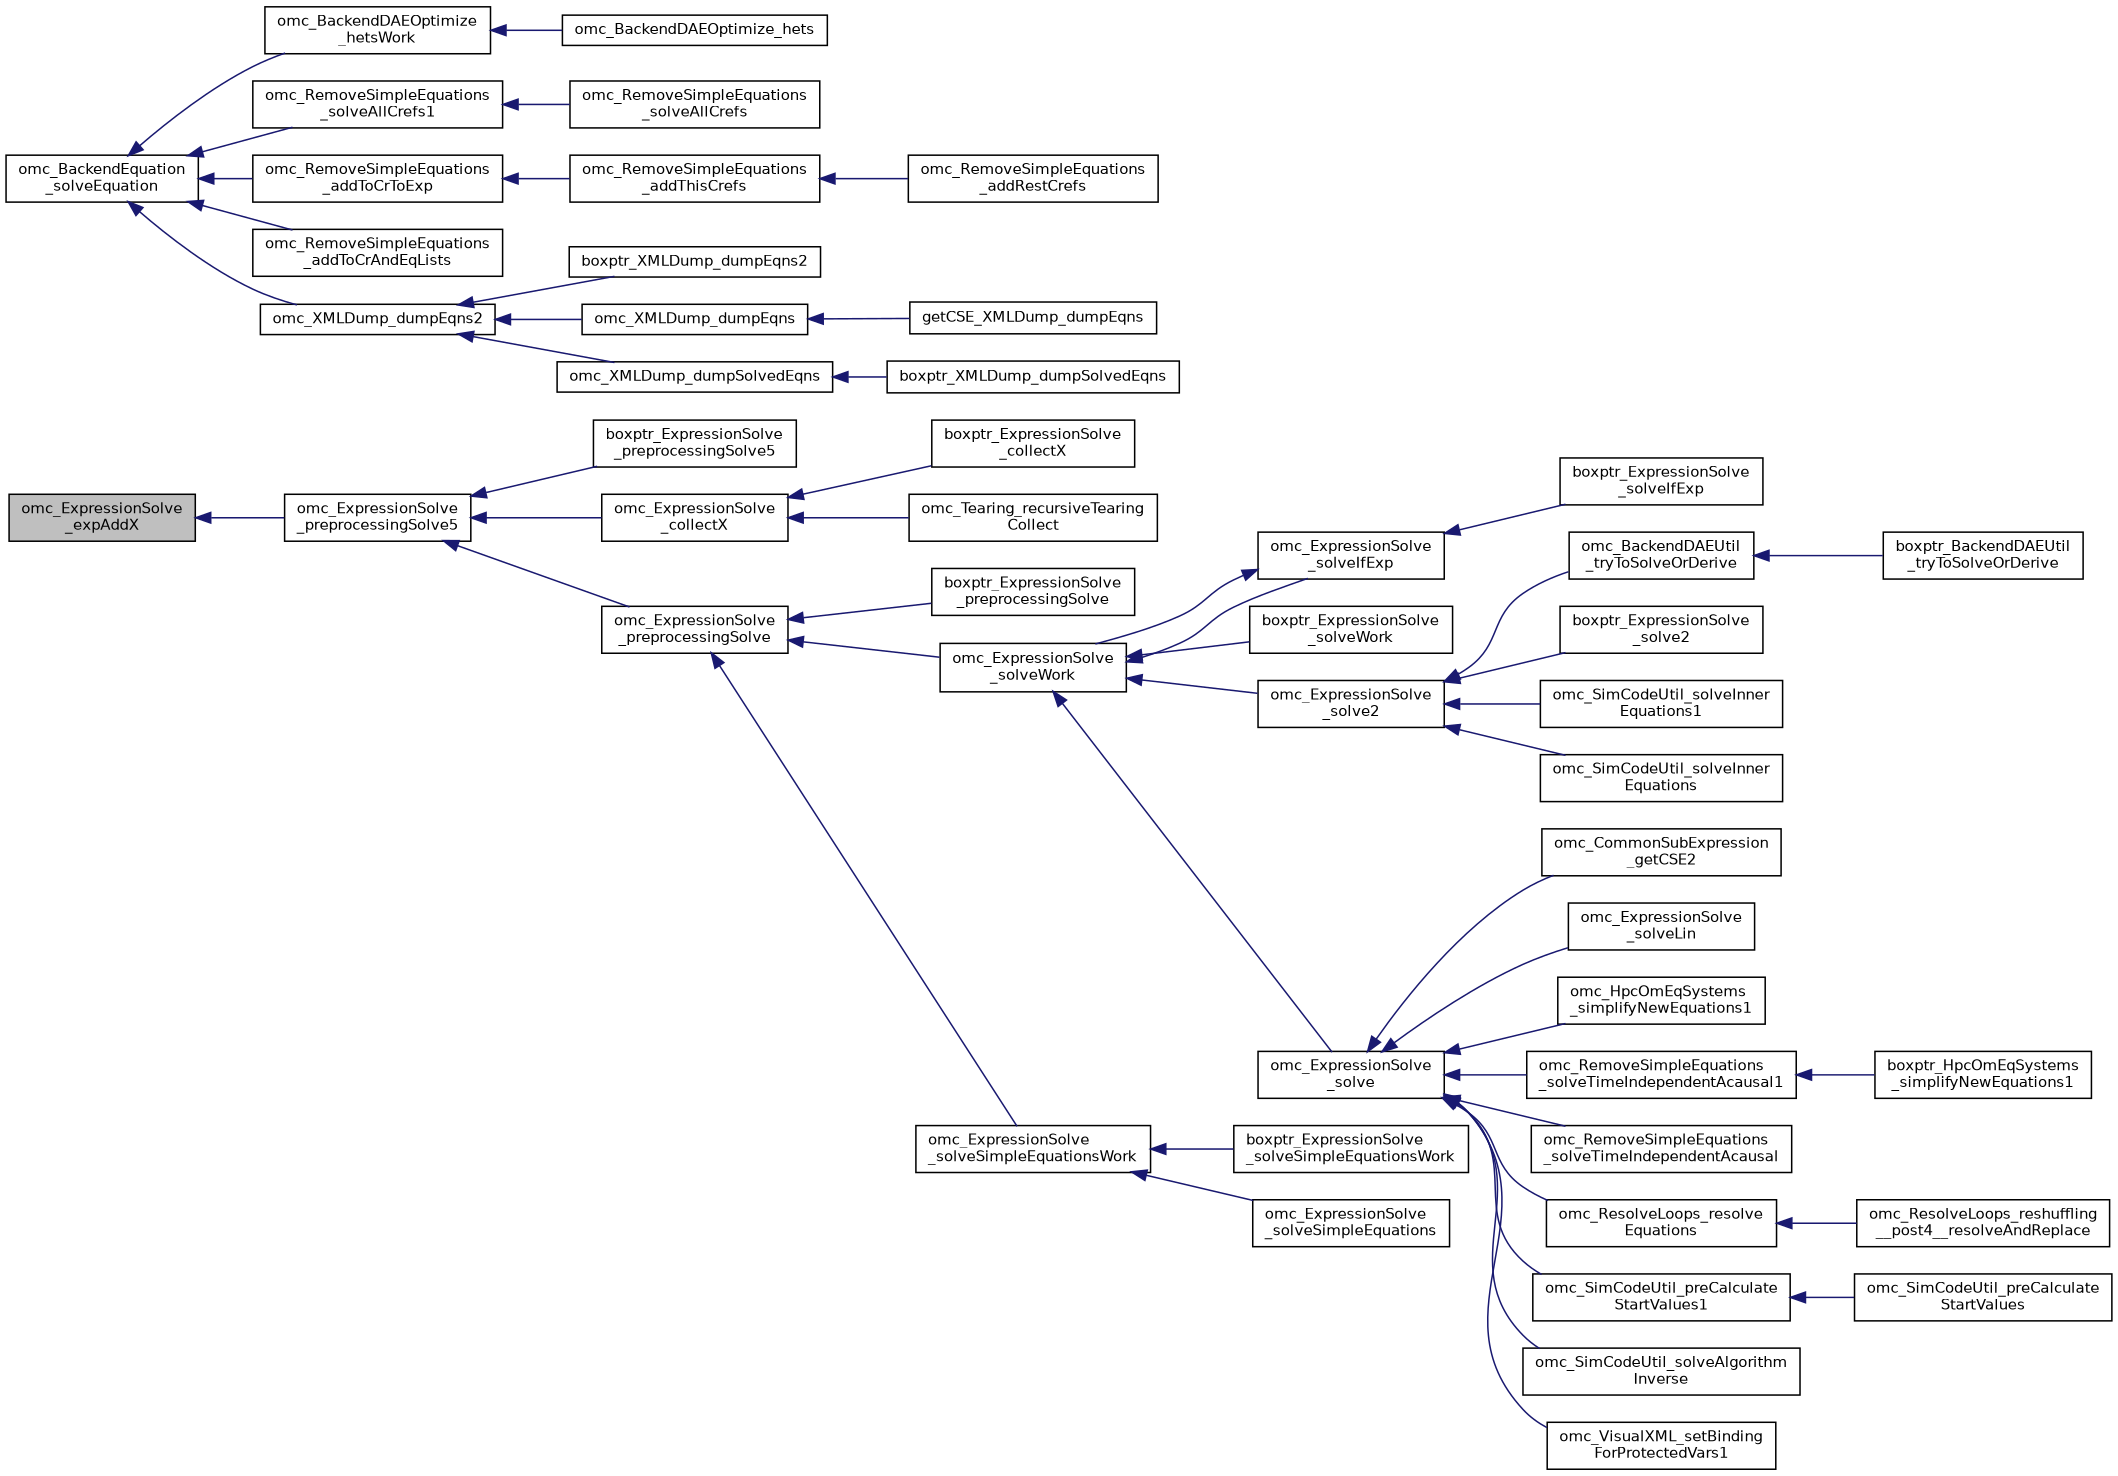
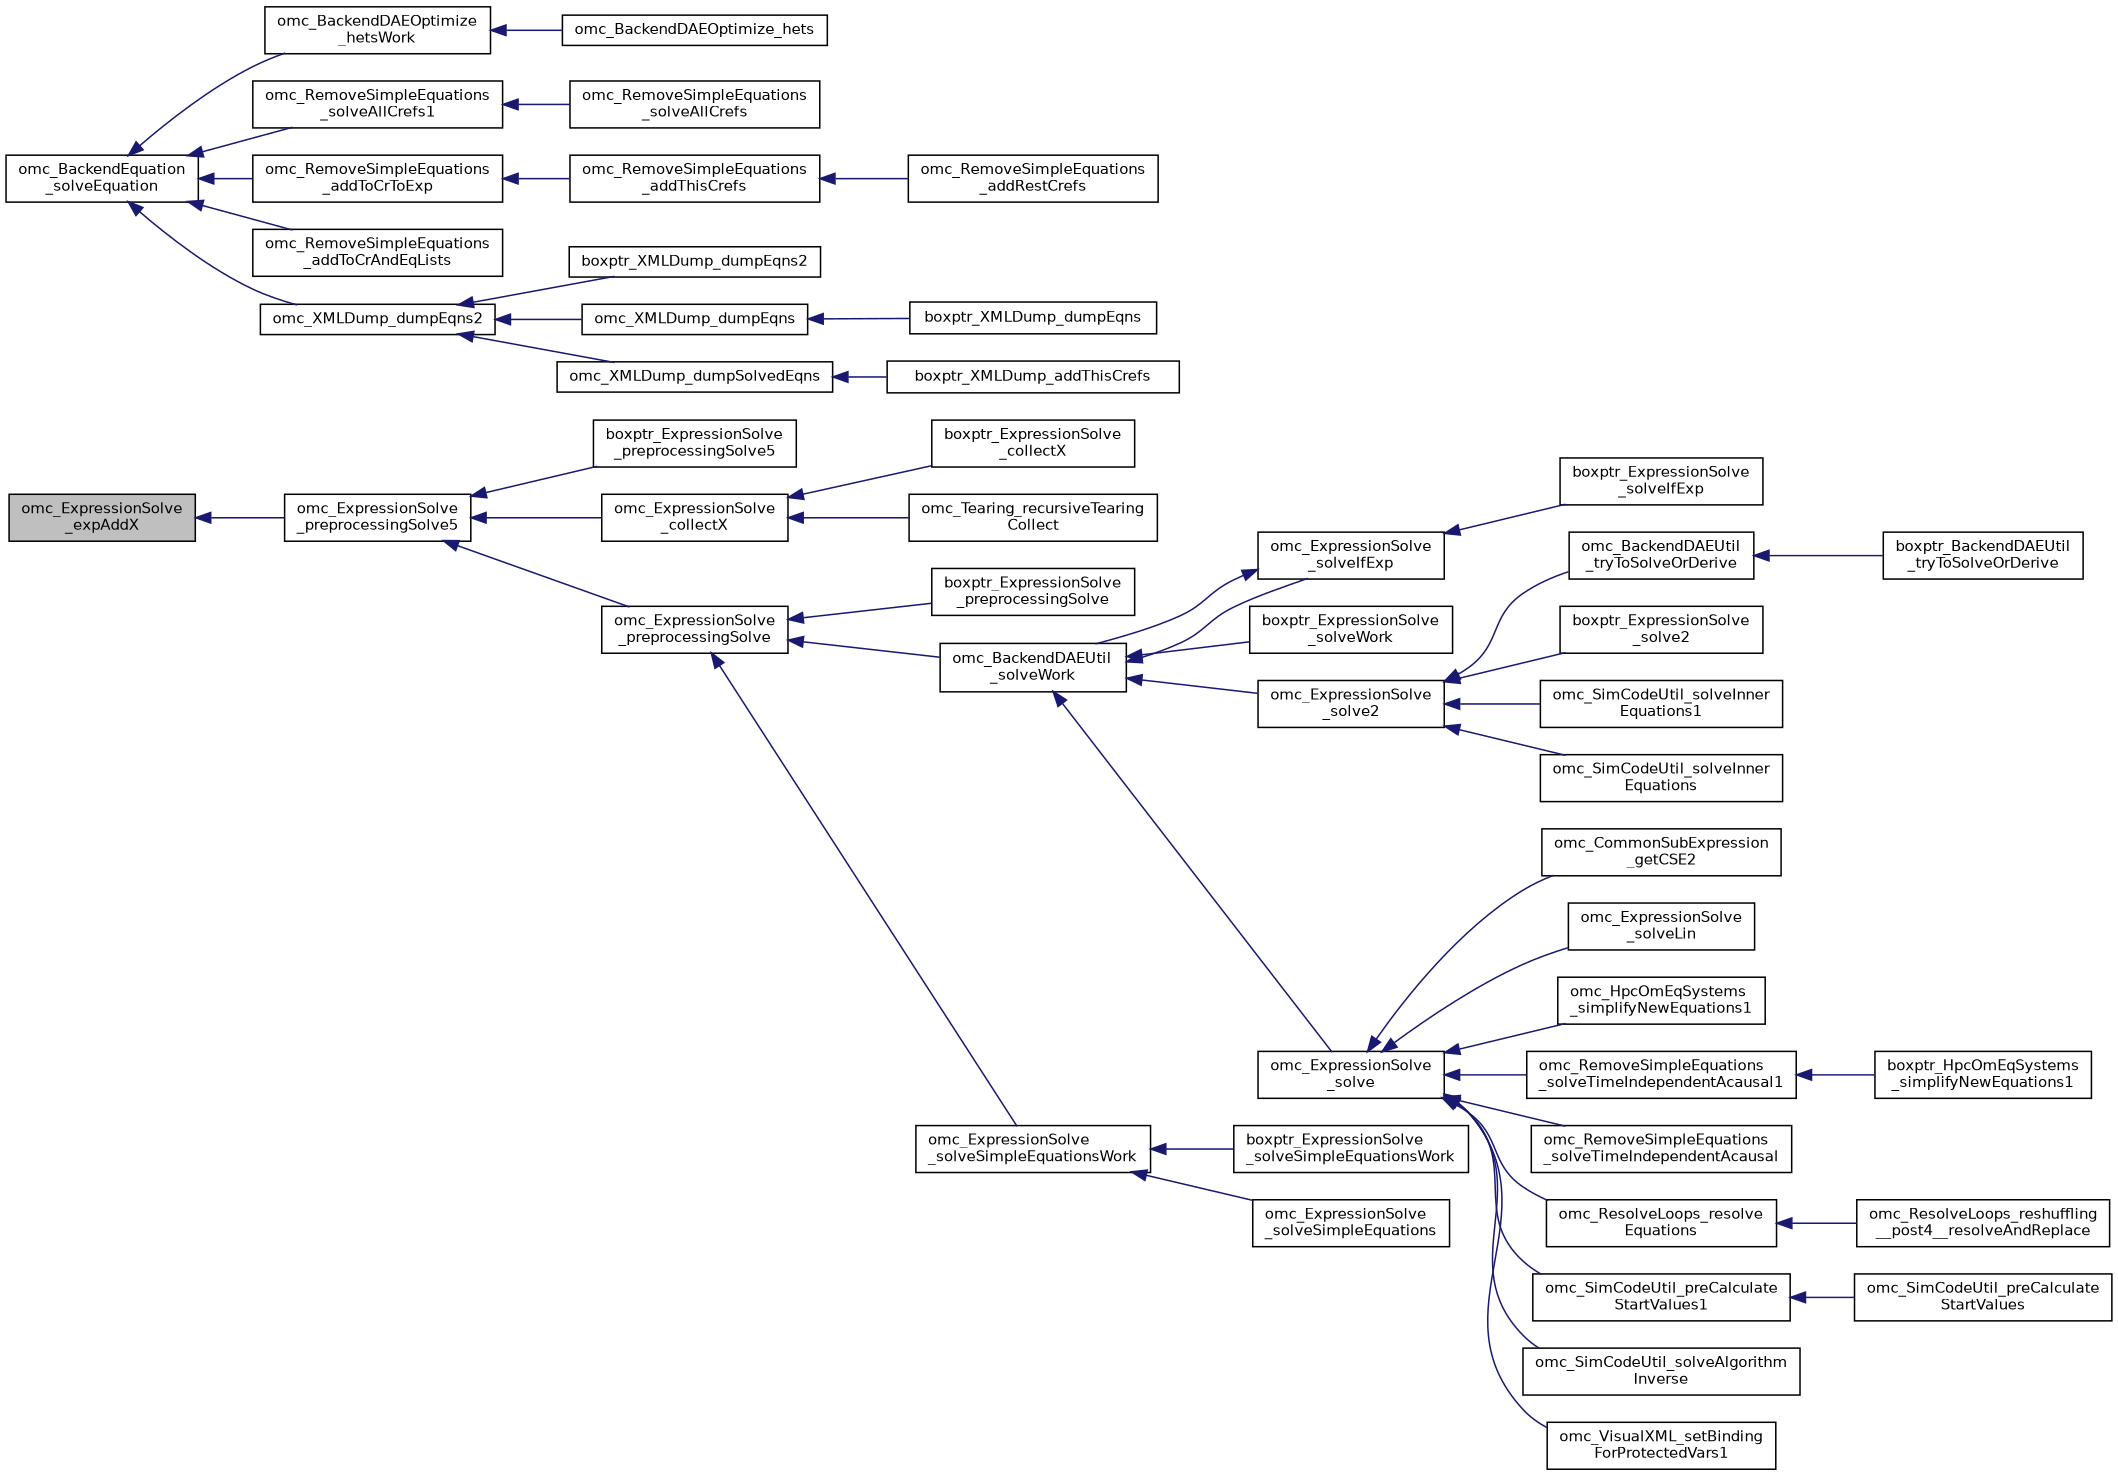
(1033, 318) -> (1033, 318)
(1033, 377) -> (1033, 377)
(1033, 668) -> (1033, 668)
